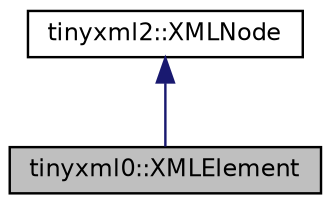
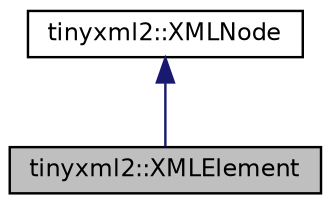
(165, 170) -> (165, 170)
